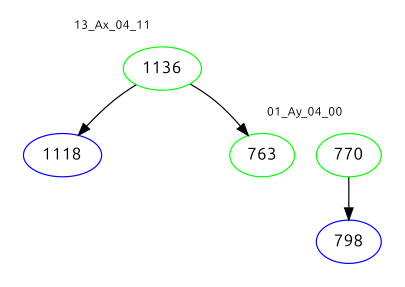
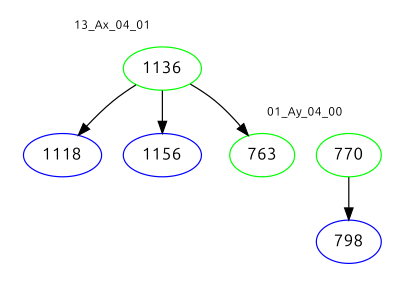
(112, 26) -> (112, 26)
none -> (162, 155)
